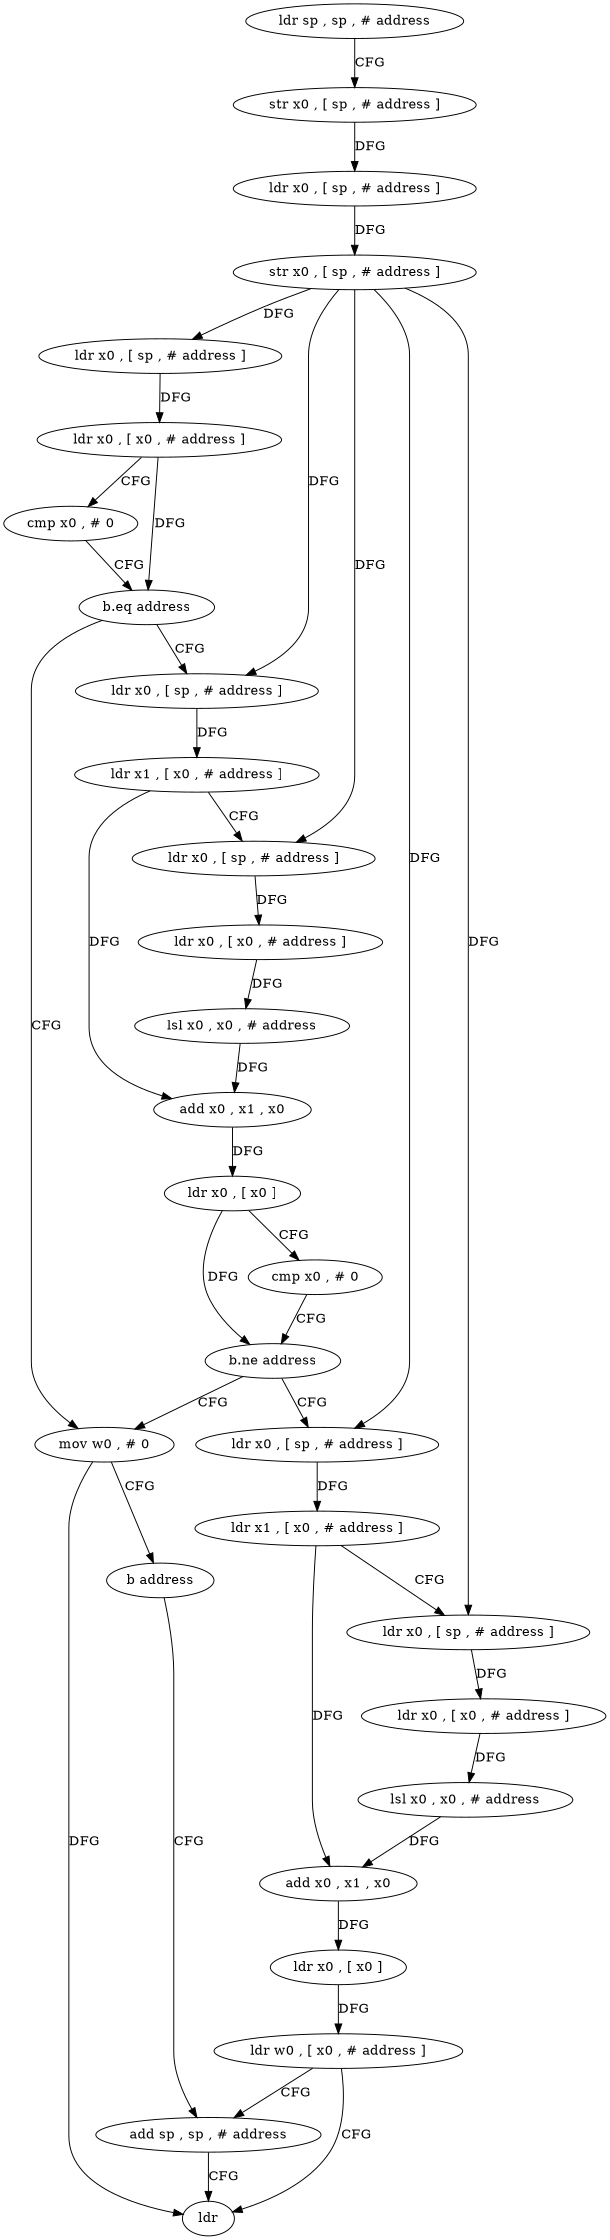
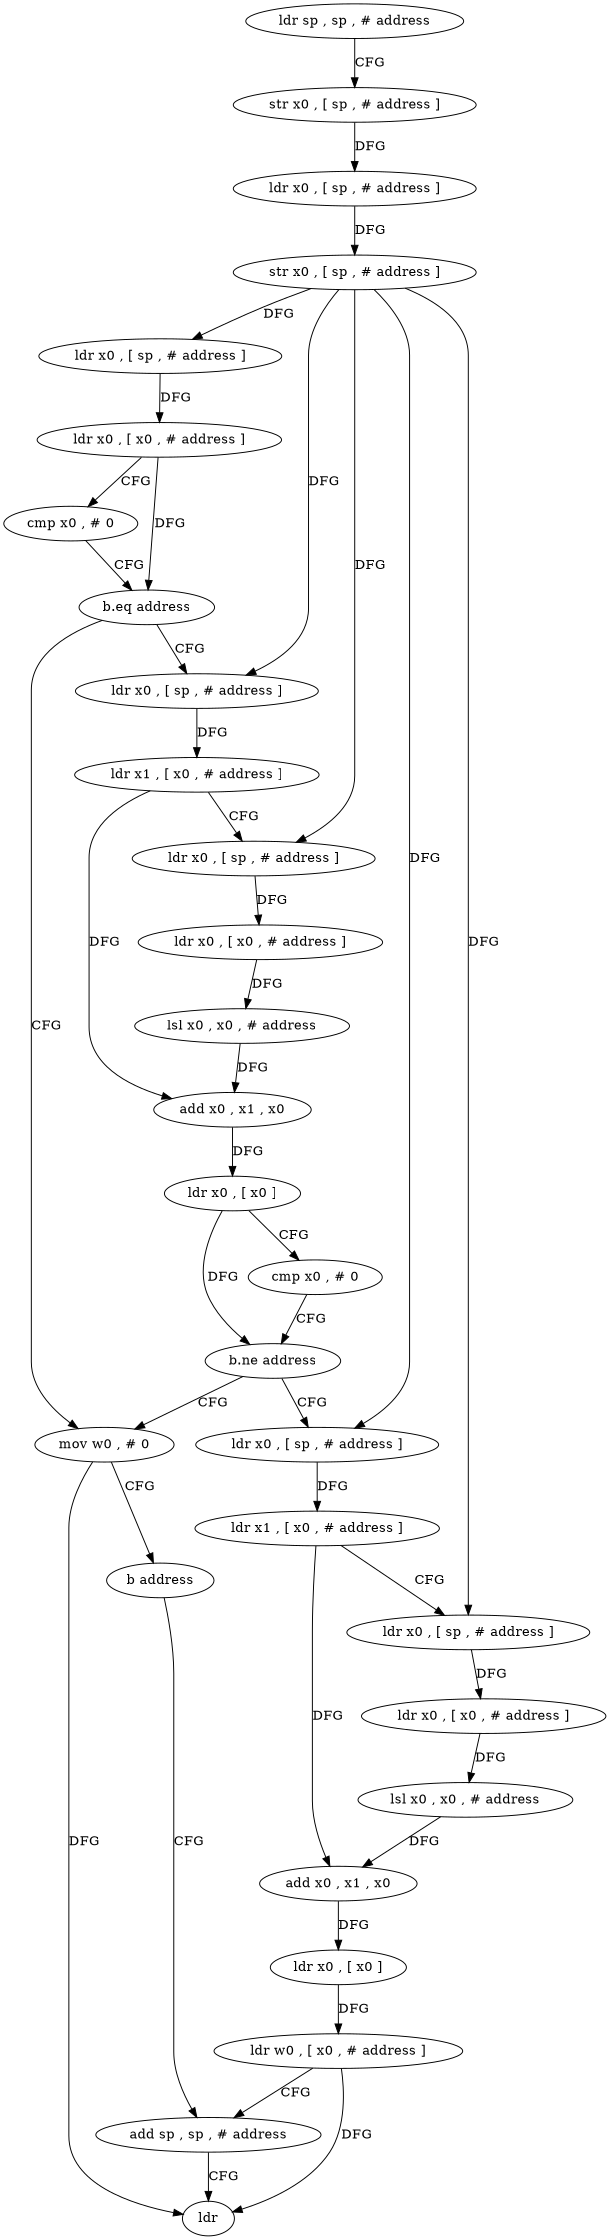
(357, 2135) -> (357, 2135)
